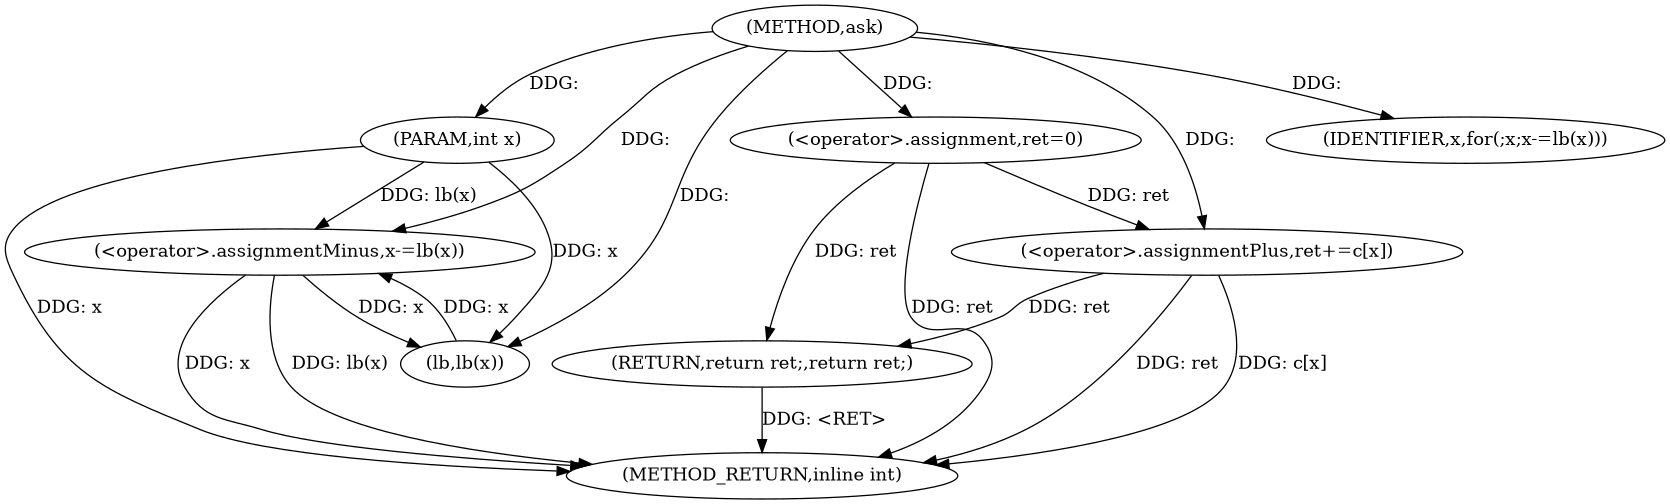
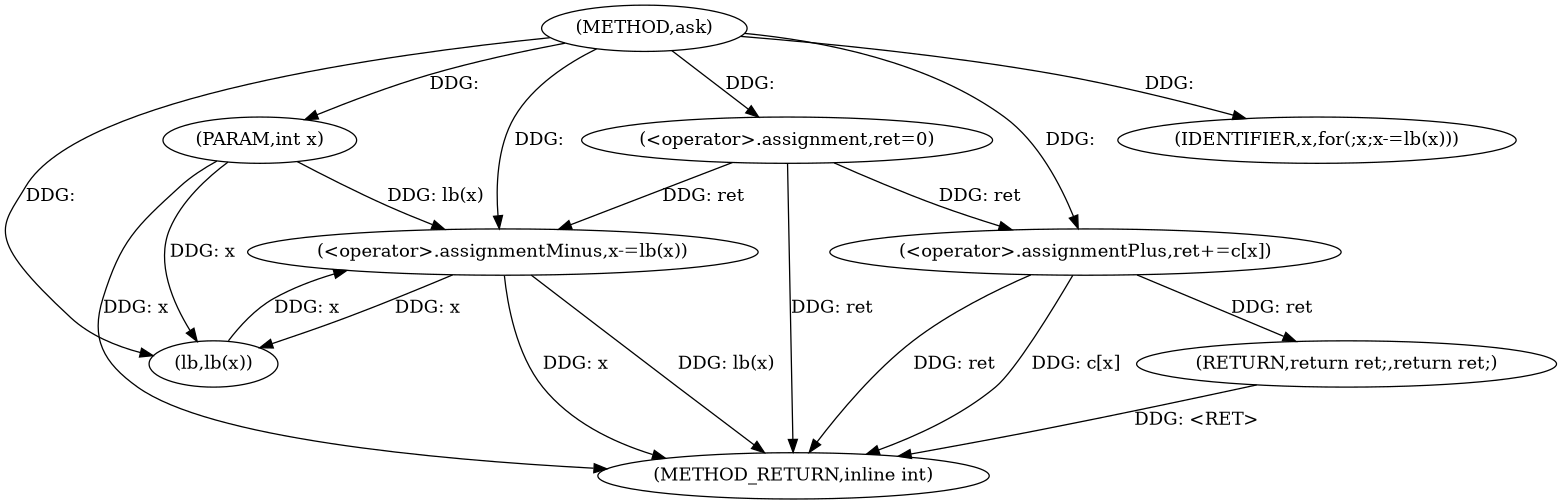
(813, 231) -> (651, 194)
